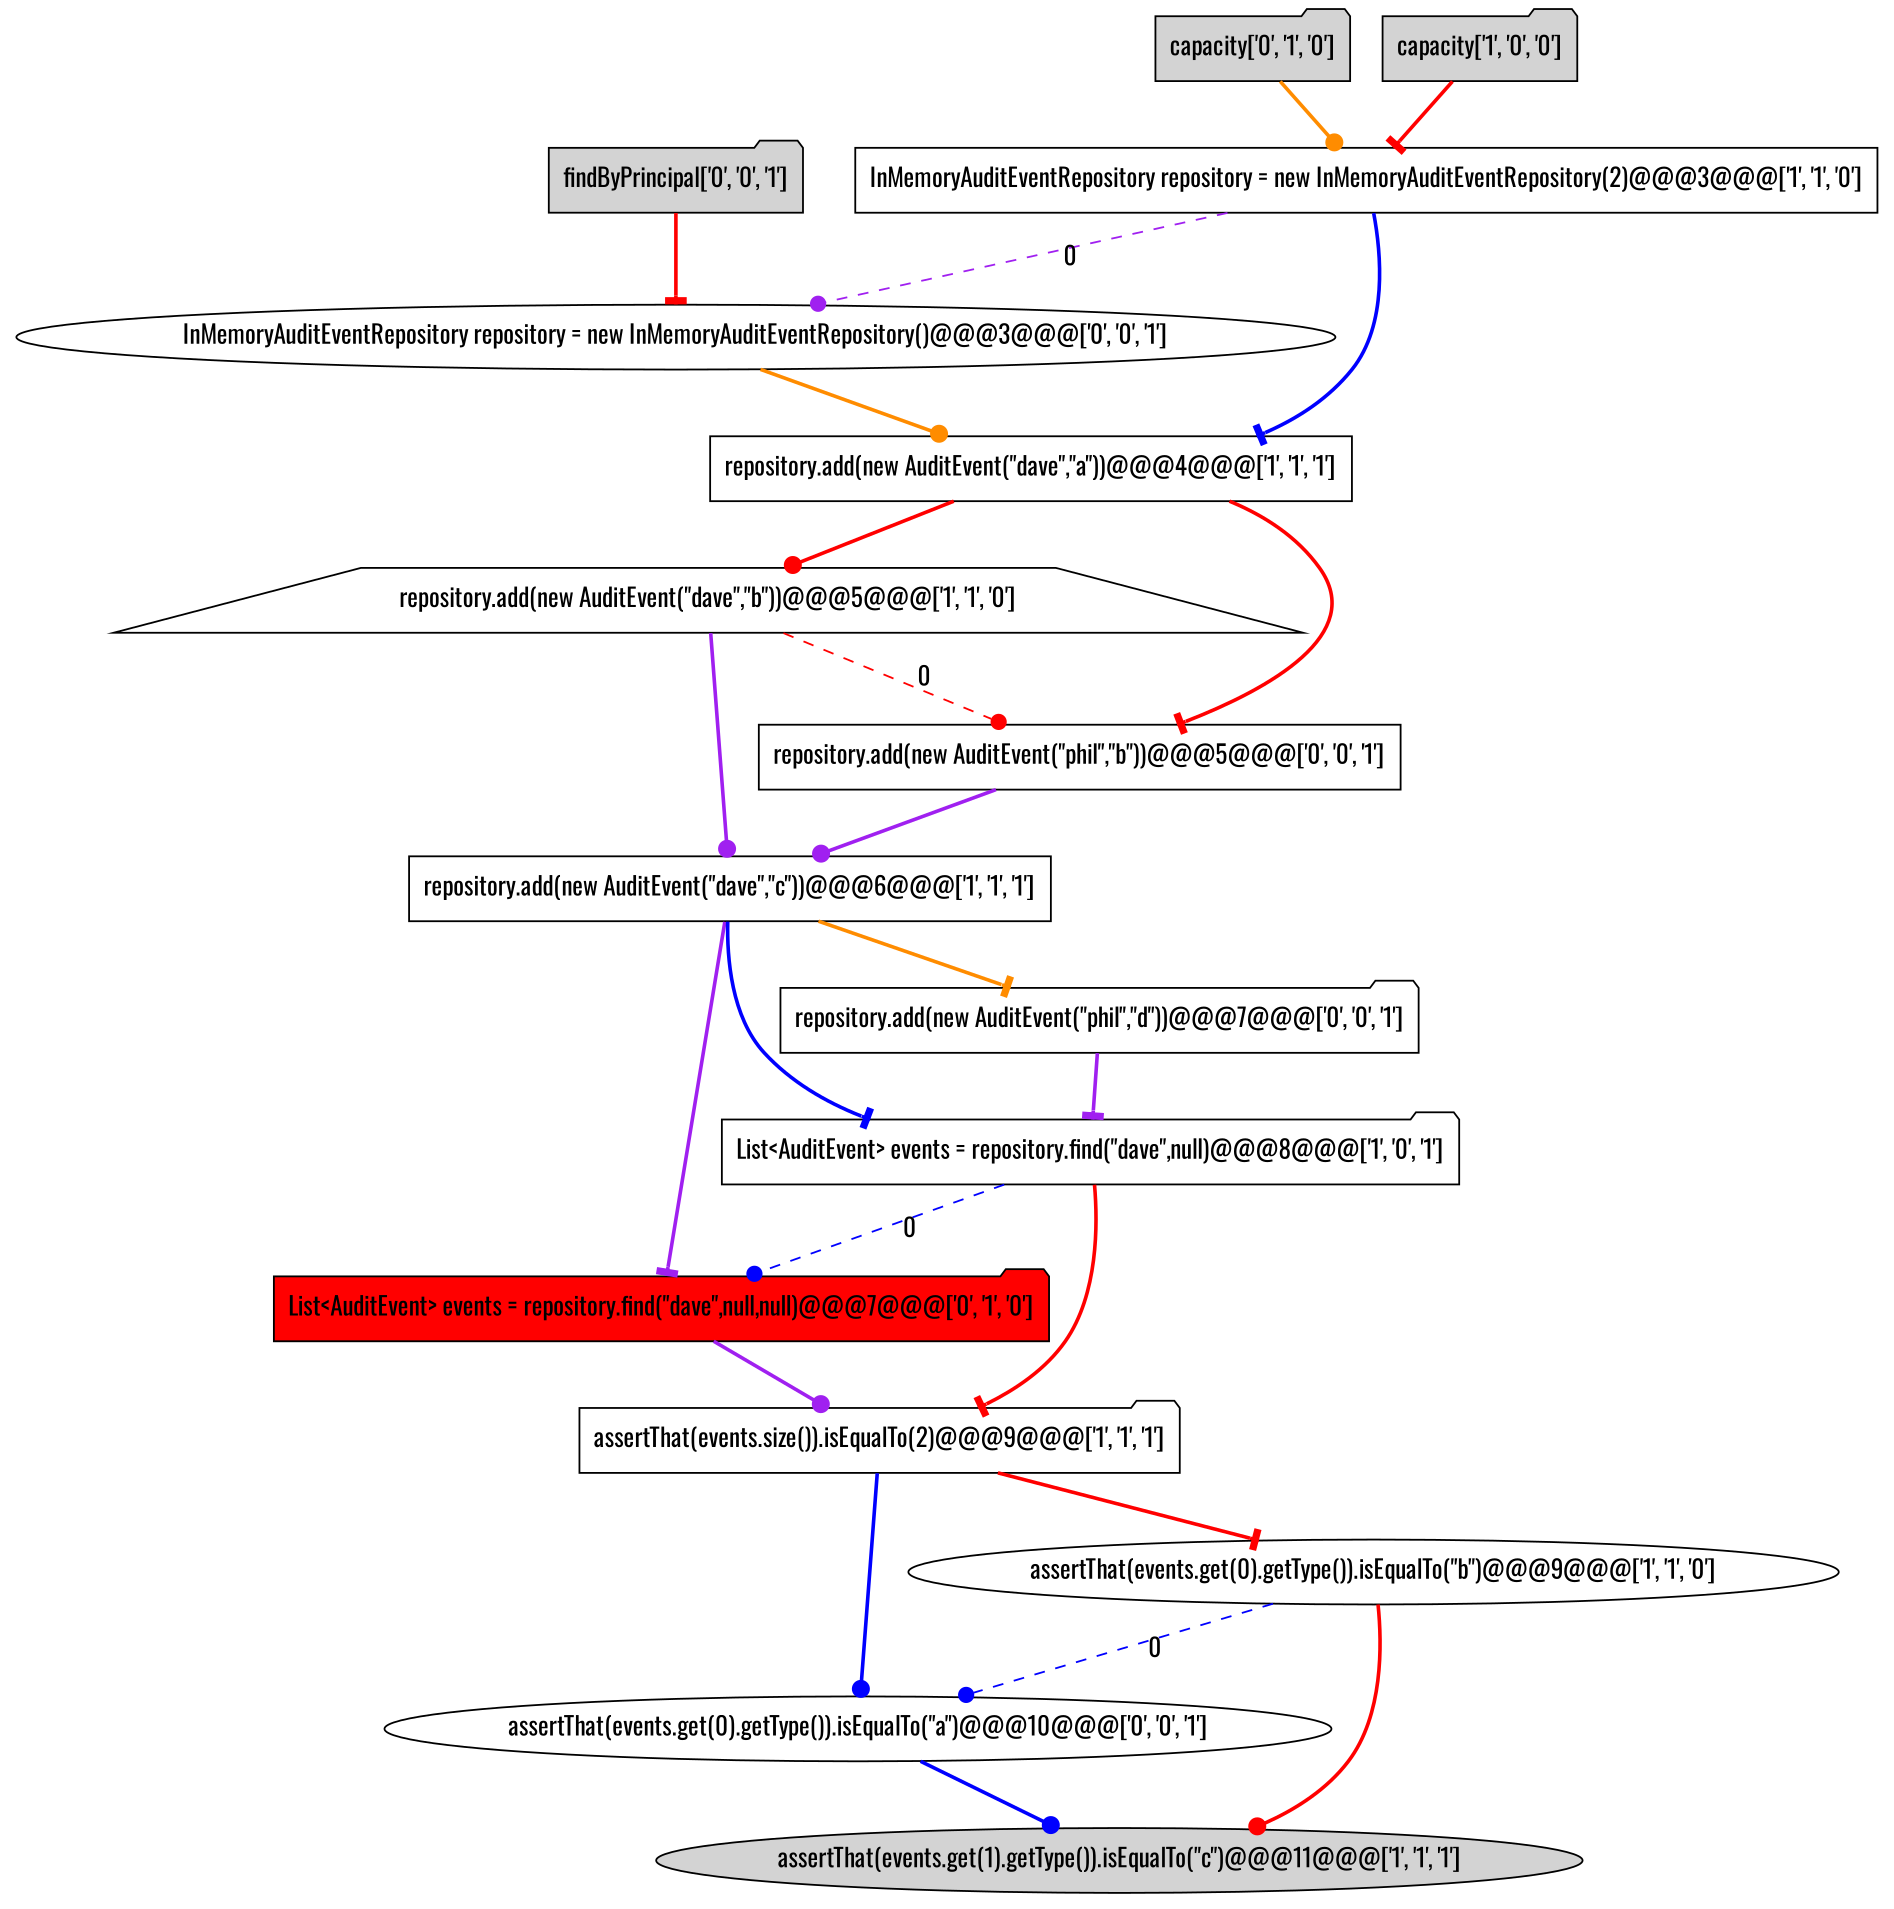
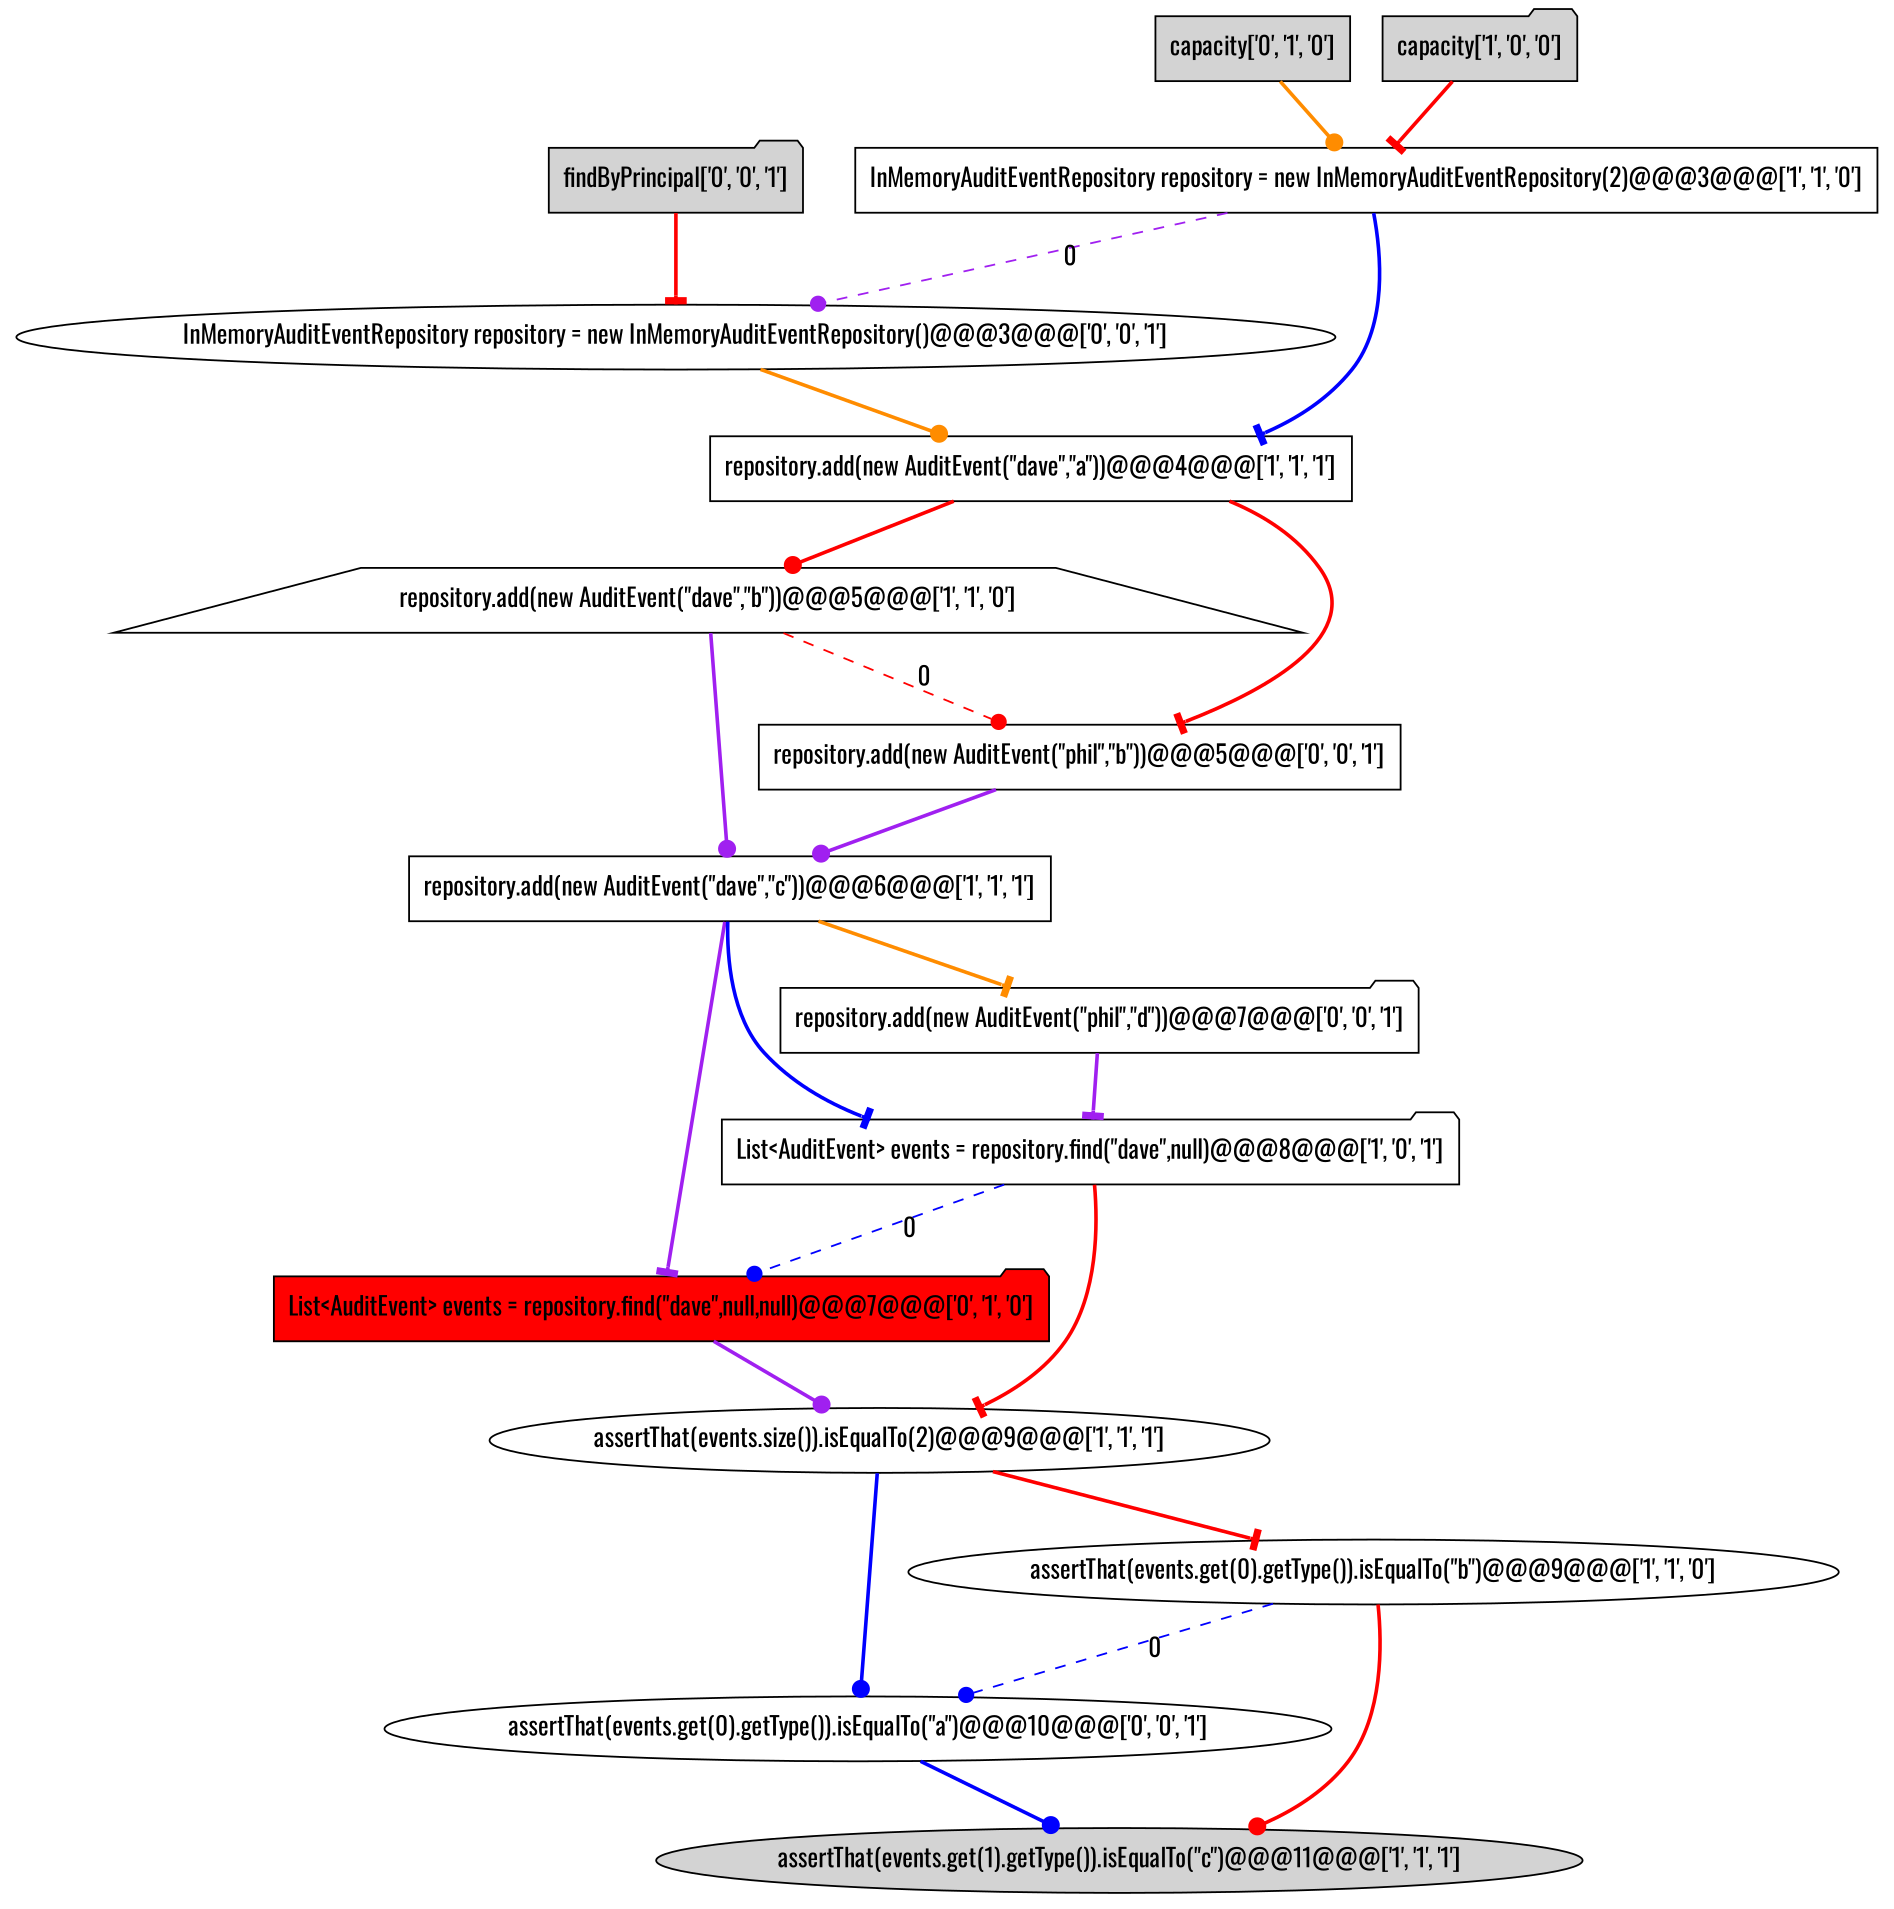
(1253, 49) -> (1253, 49)
(880, 1440) -> (880, 1440)
